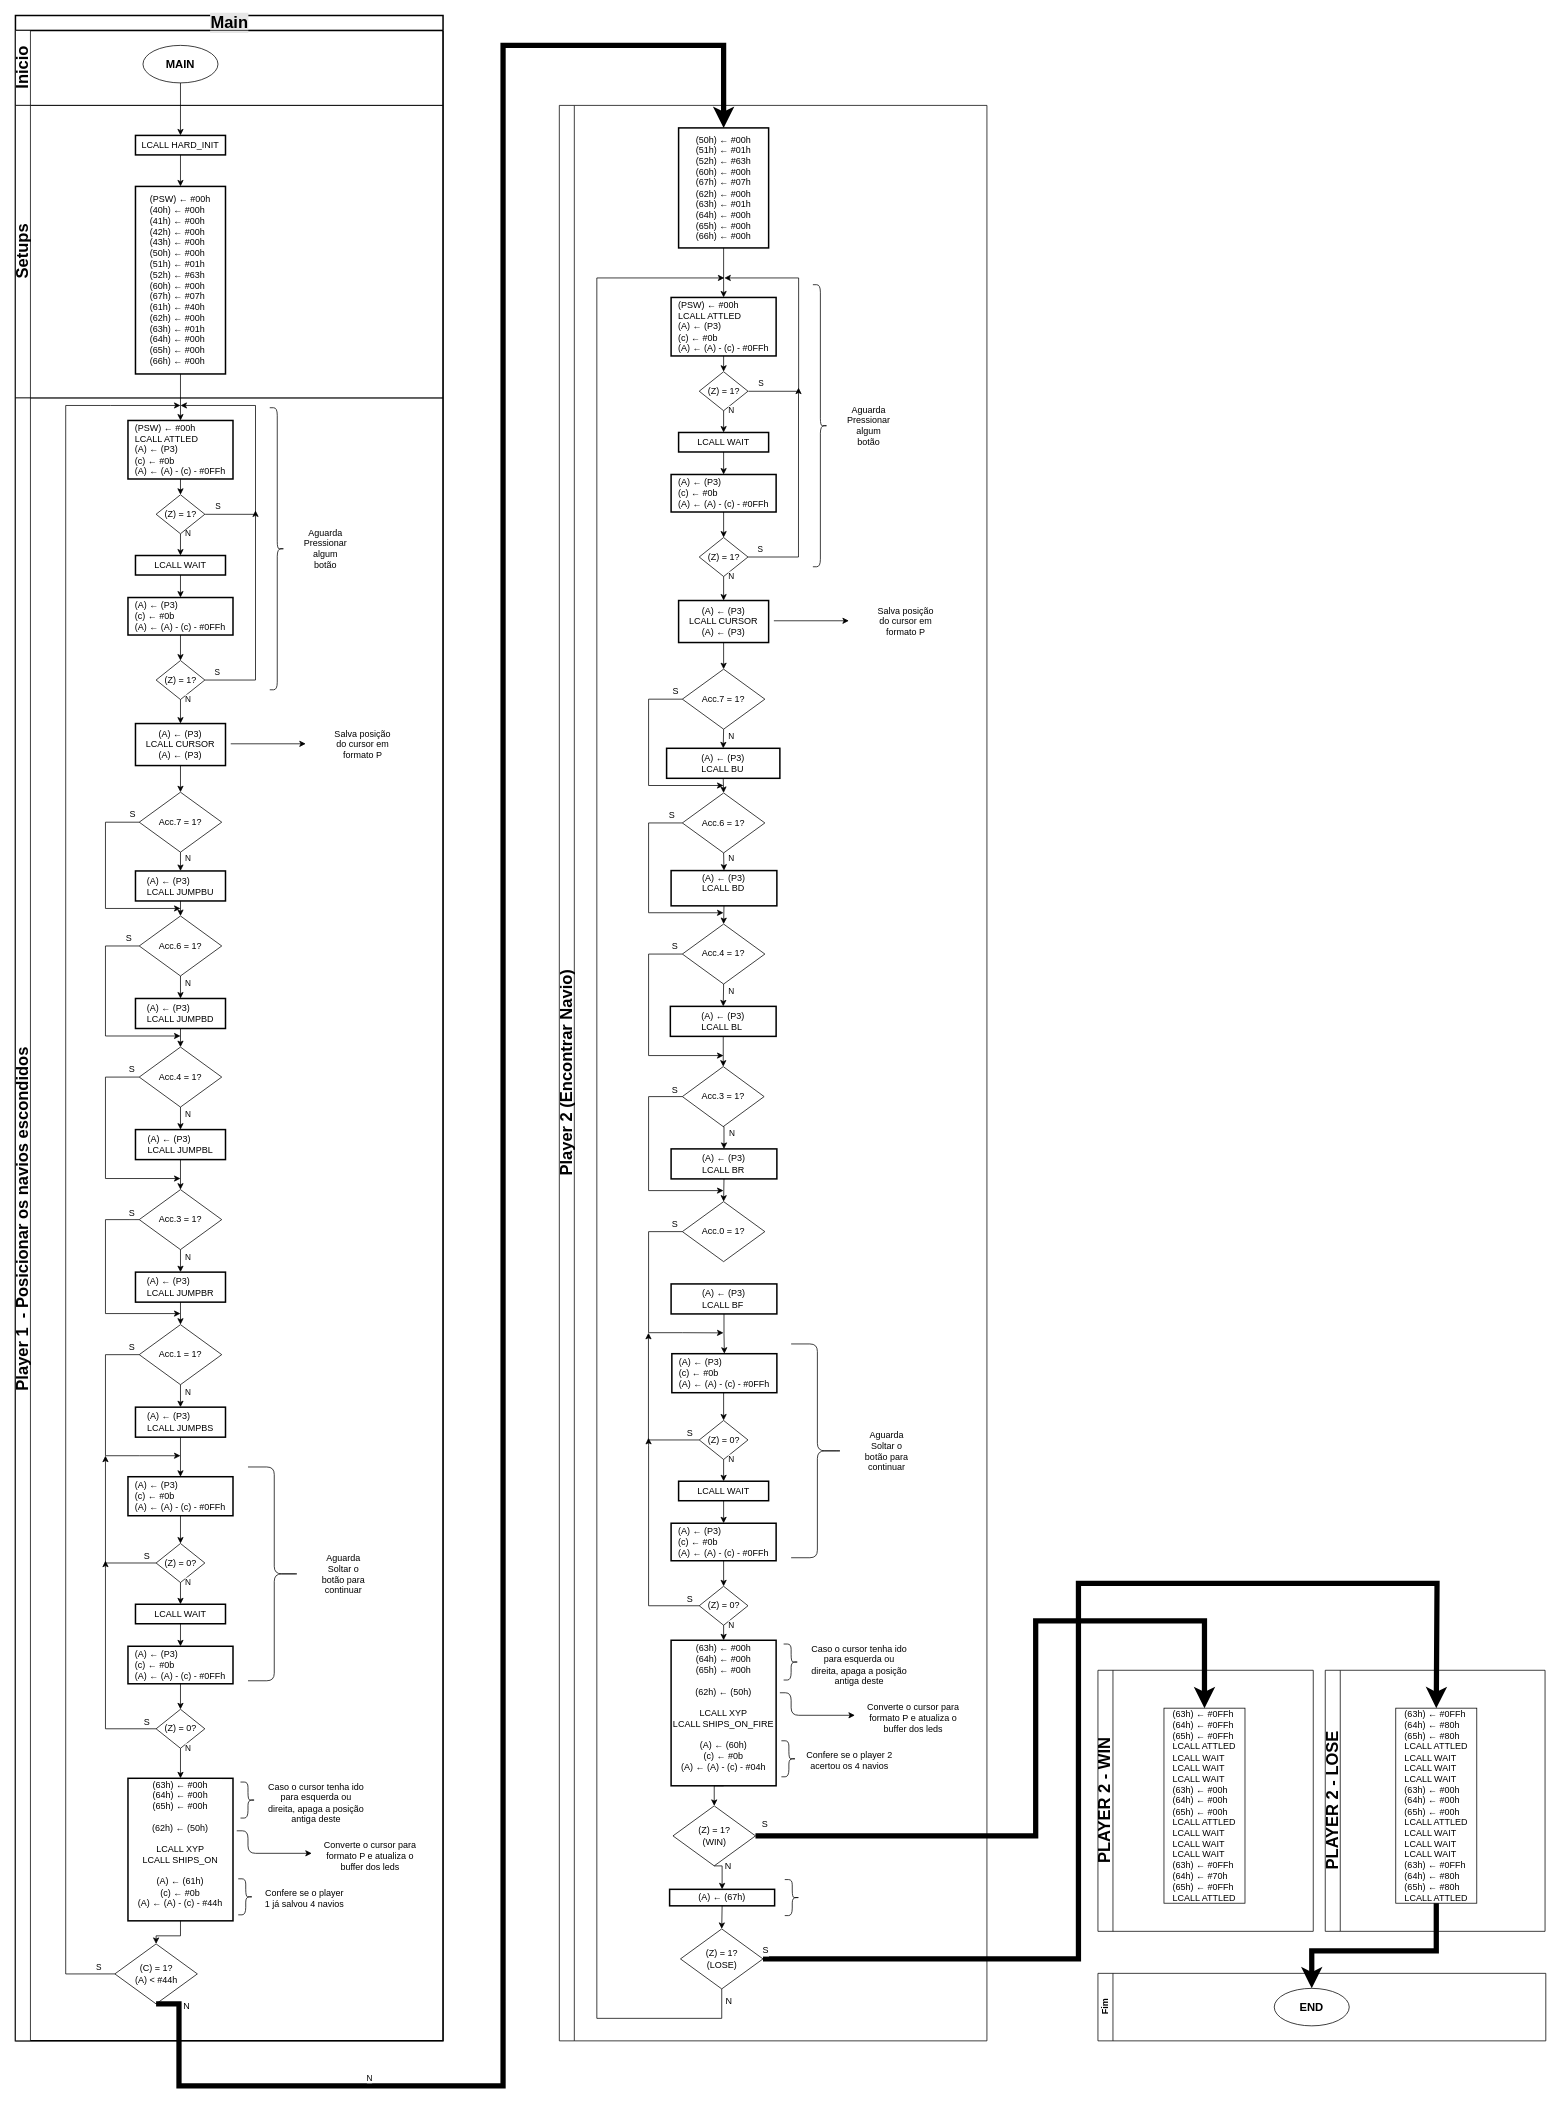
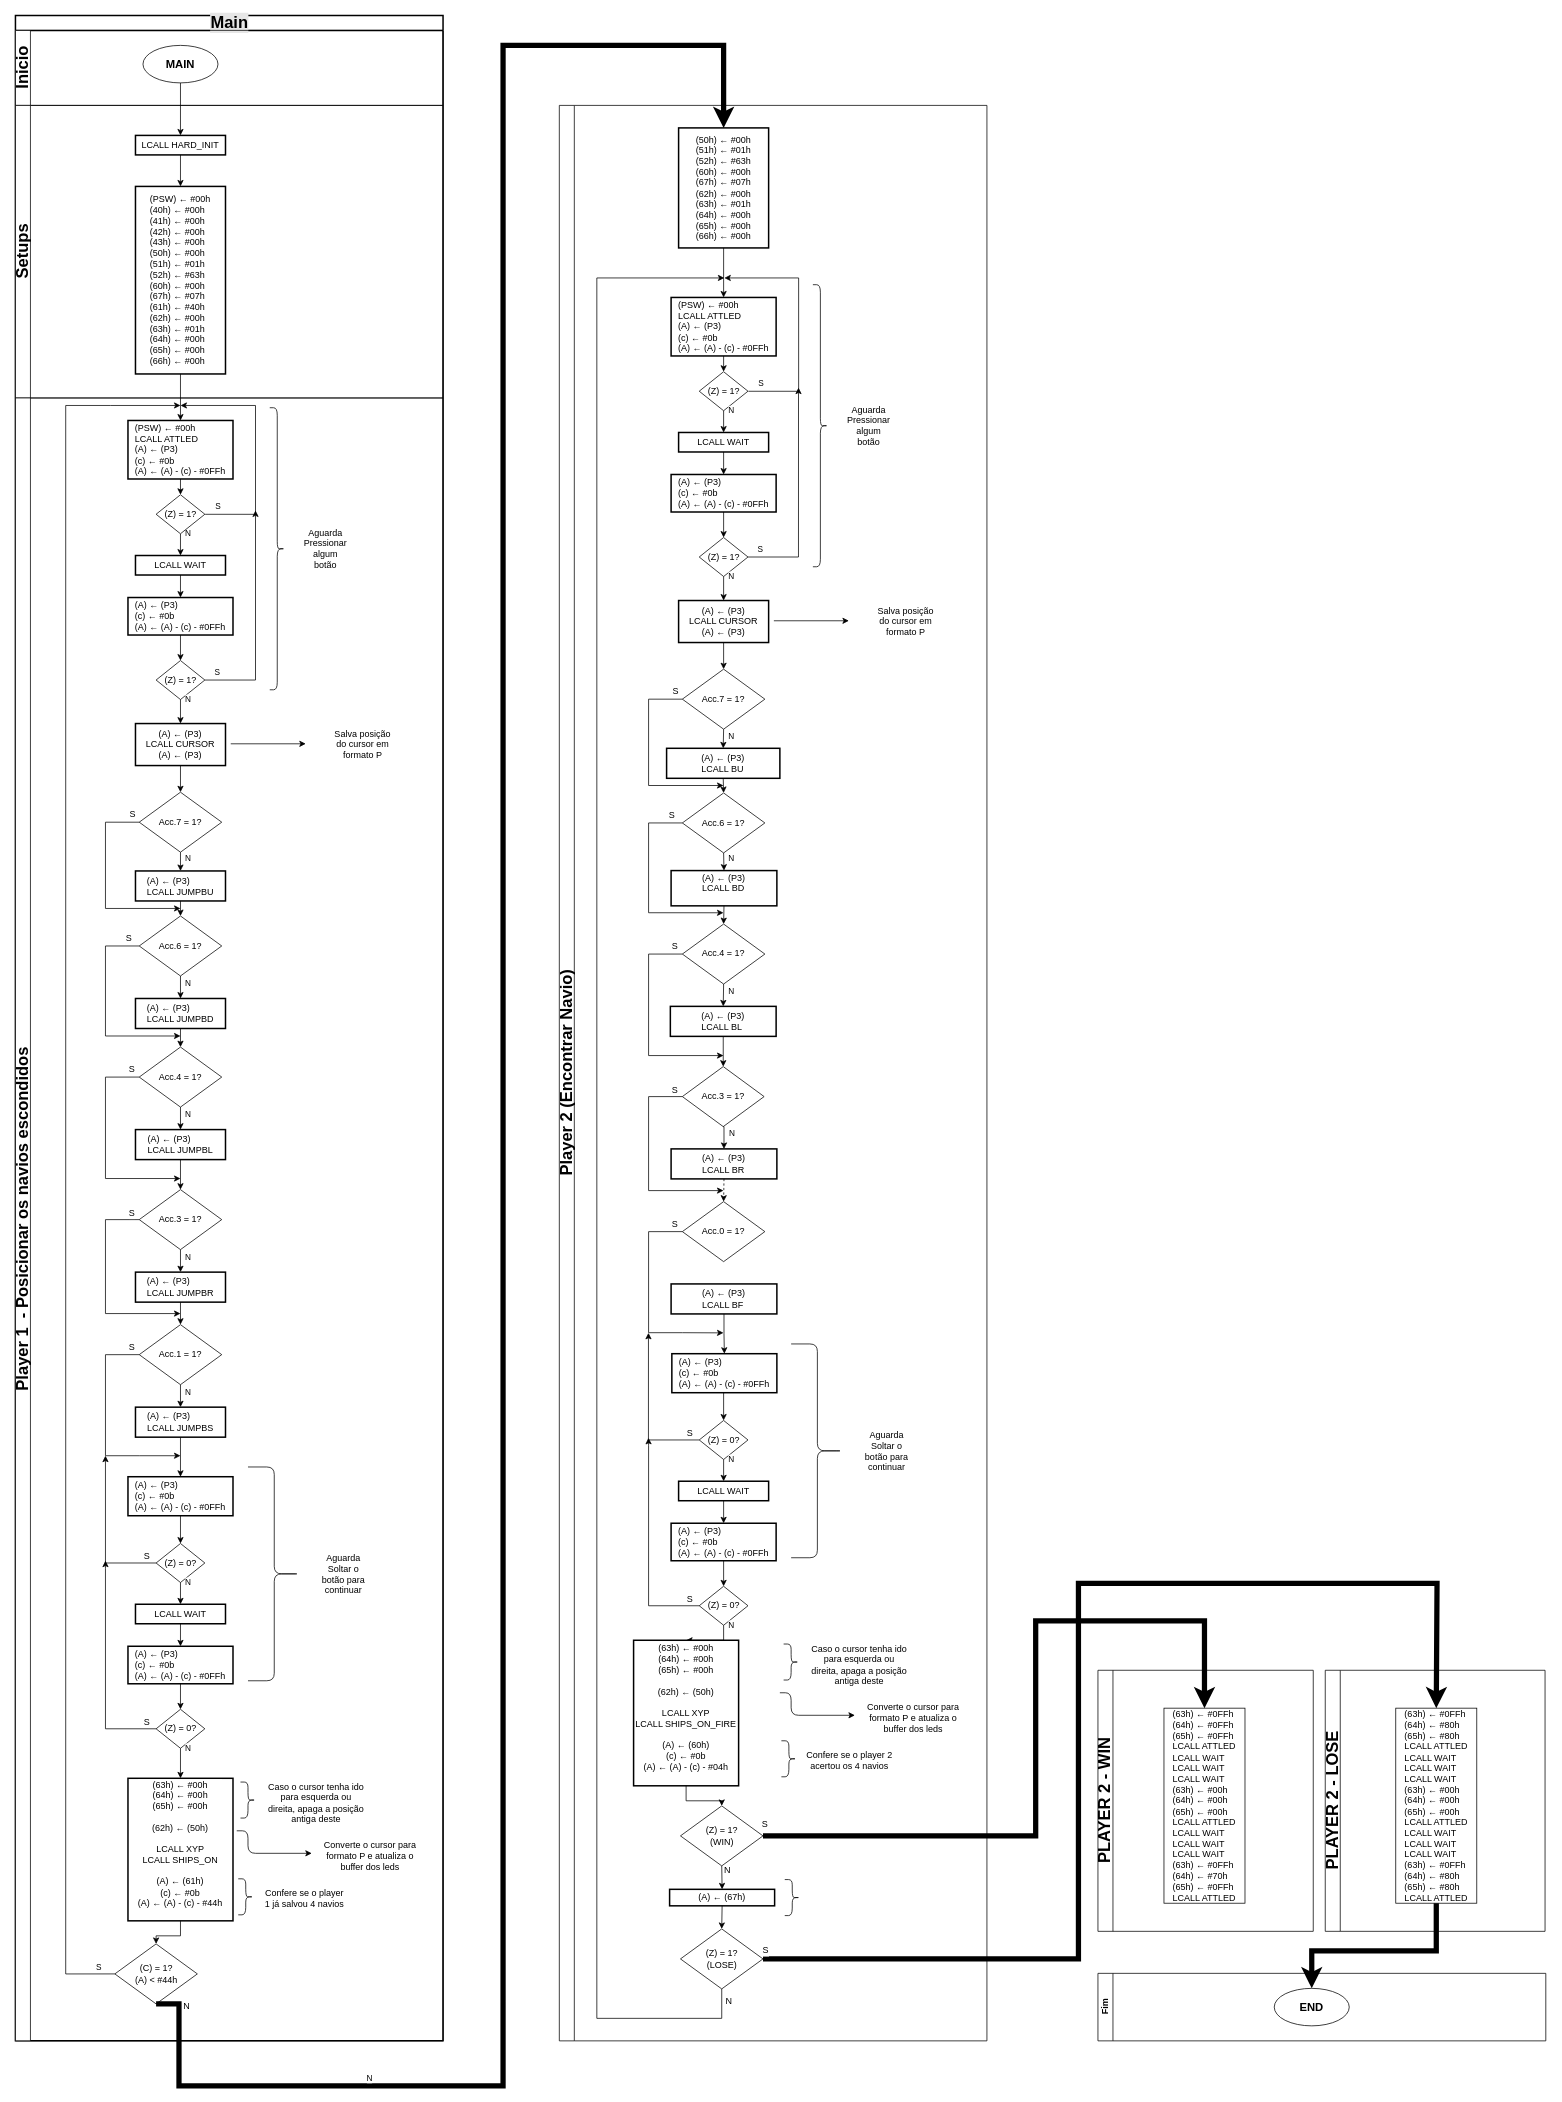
(724, 1187) -> (724, 1187)
(723, 1713) -> (686, 1713)
(714, 1835) -> (722, 1835)
